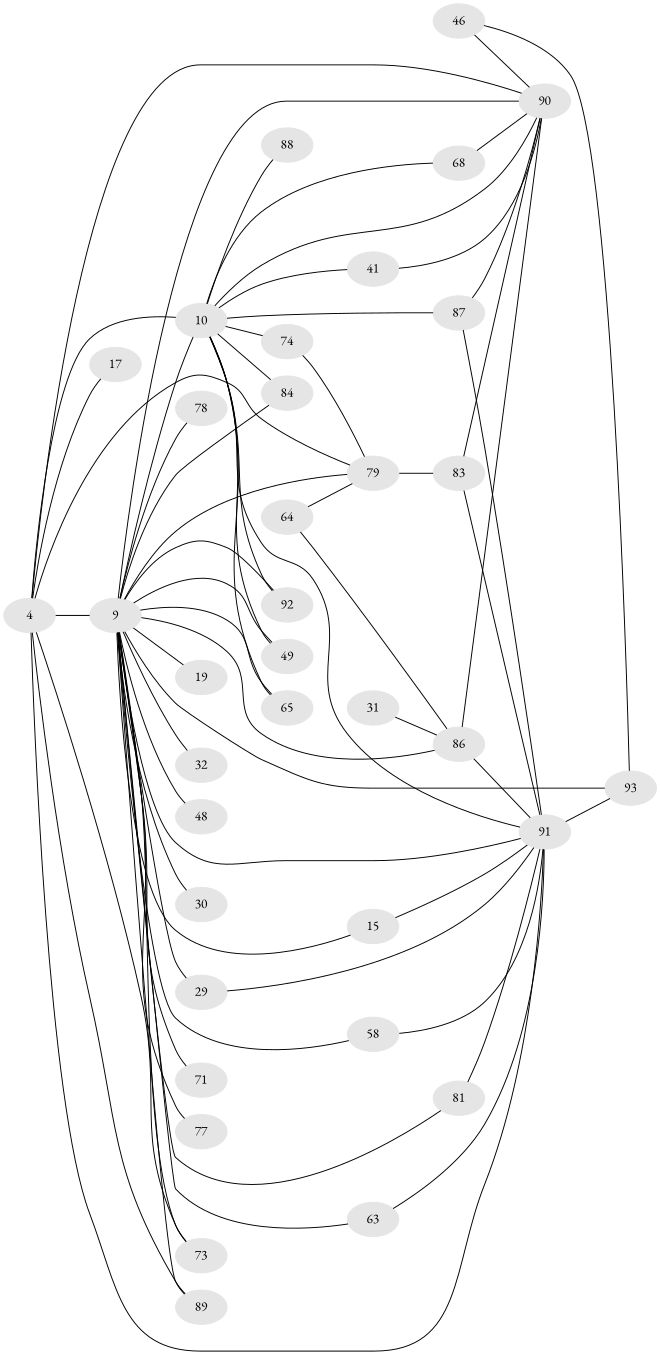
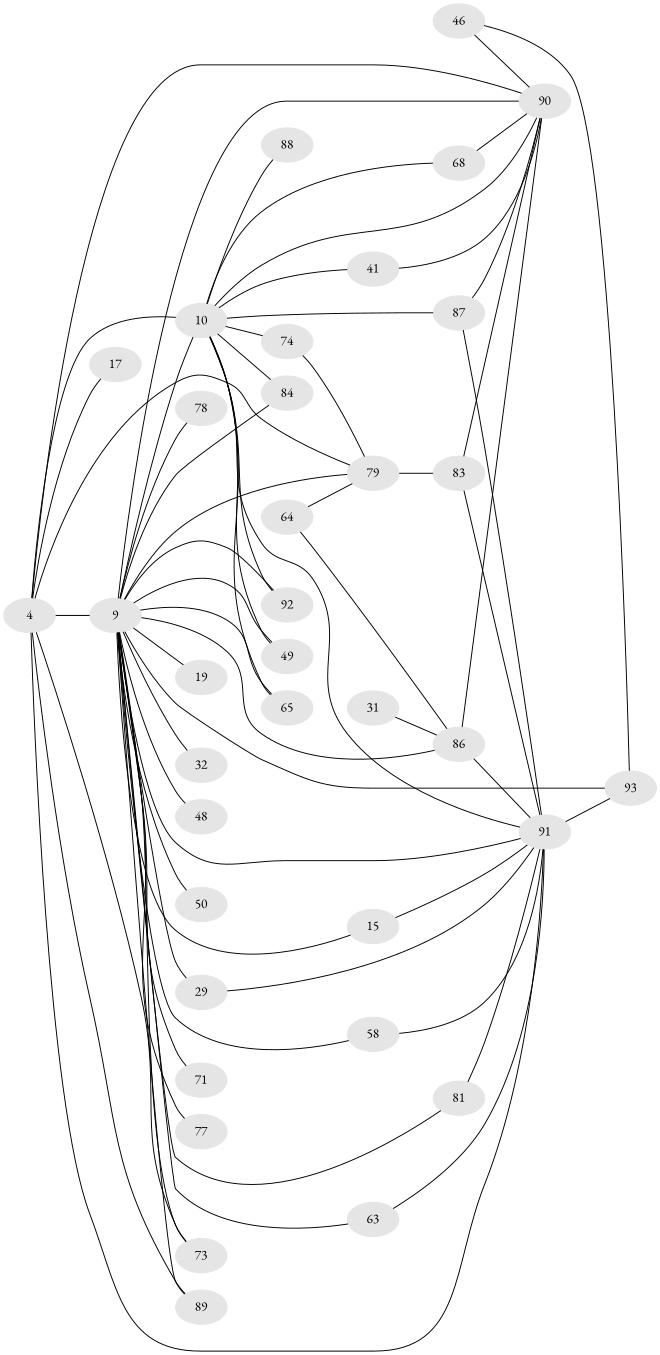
(201, 905) -> (201, 905)
